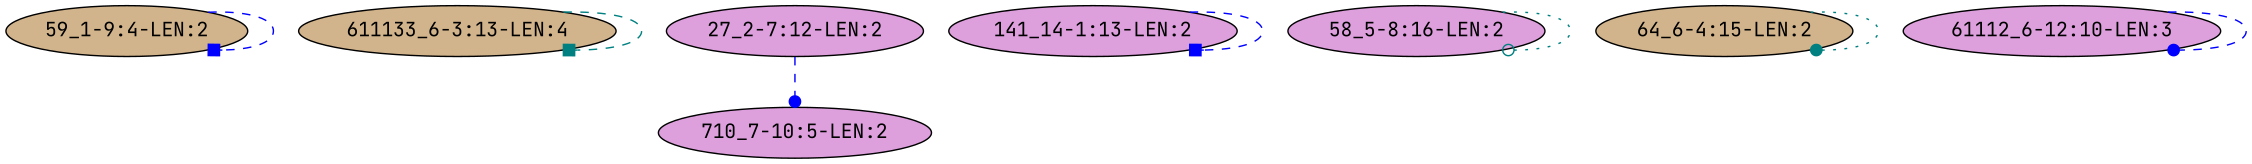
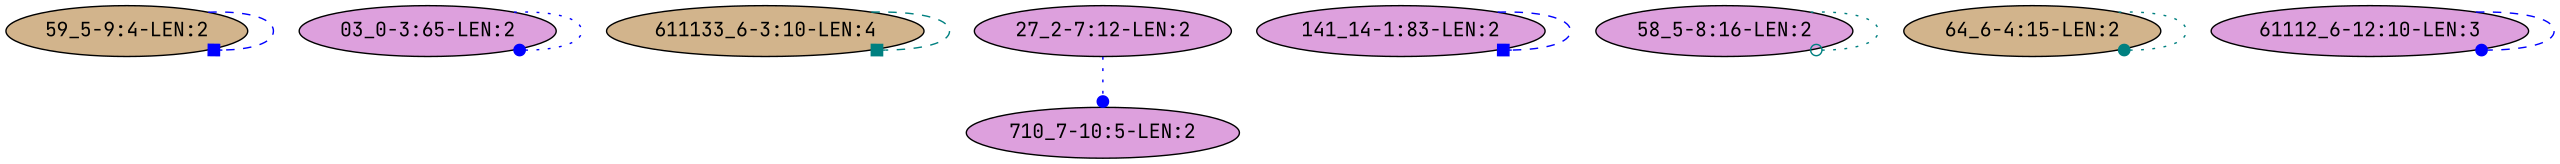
(127, 31) -> (127, 31)
none -> (428, 31)
(457, 31) -> (765, 31)
(1093, 31) -> (1401, 31)
(795, 76) -> (1103, 76)
